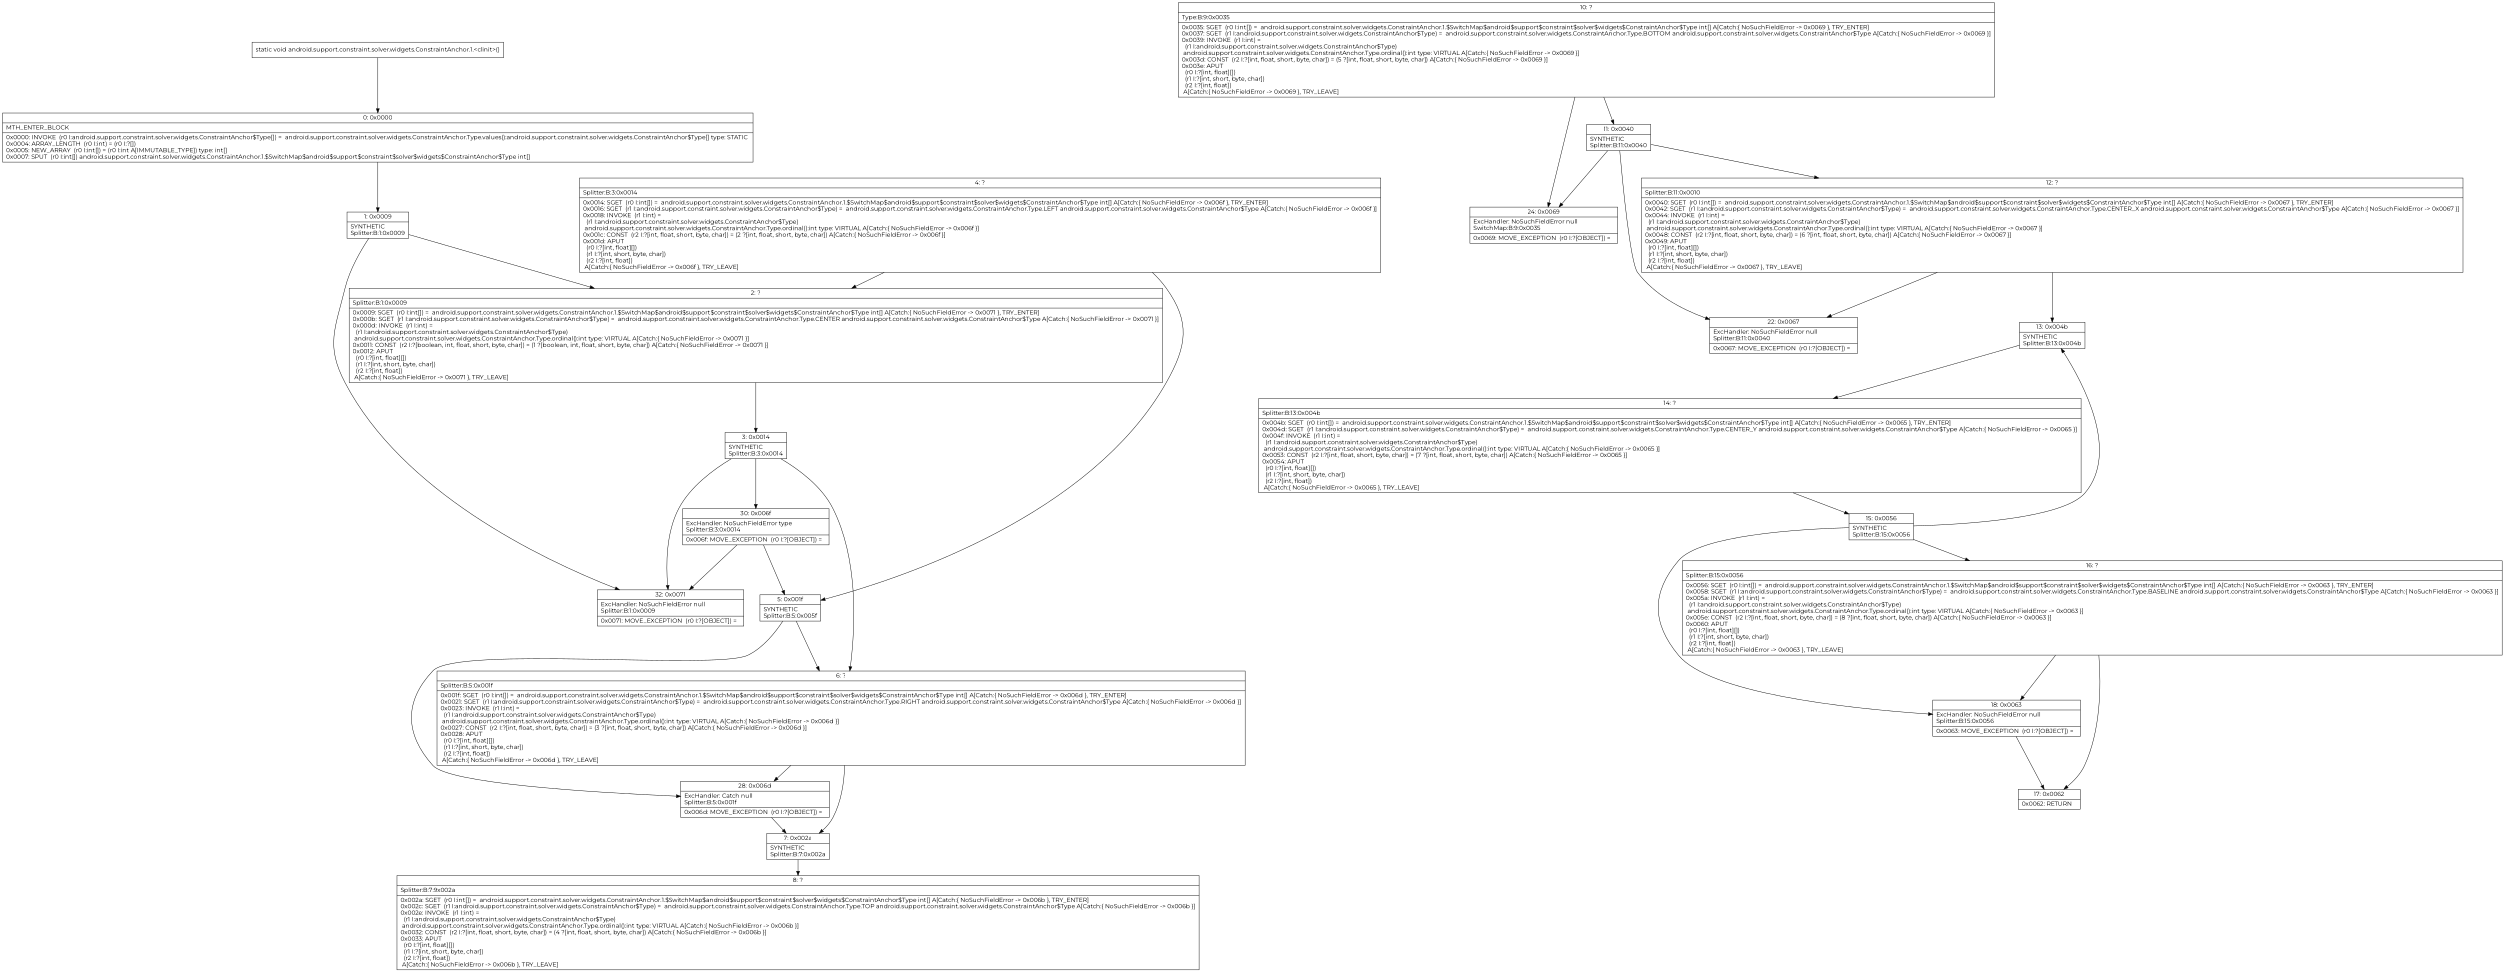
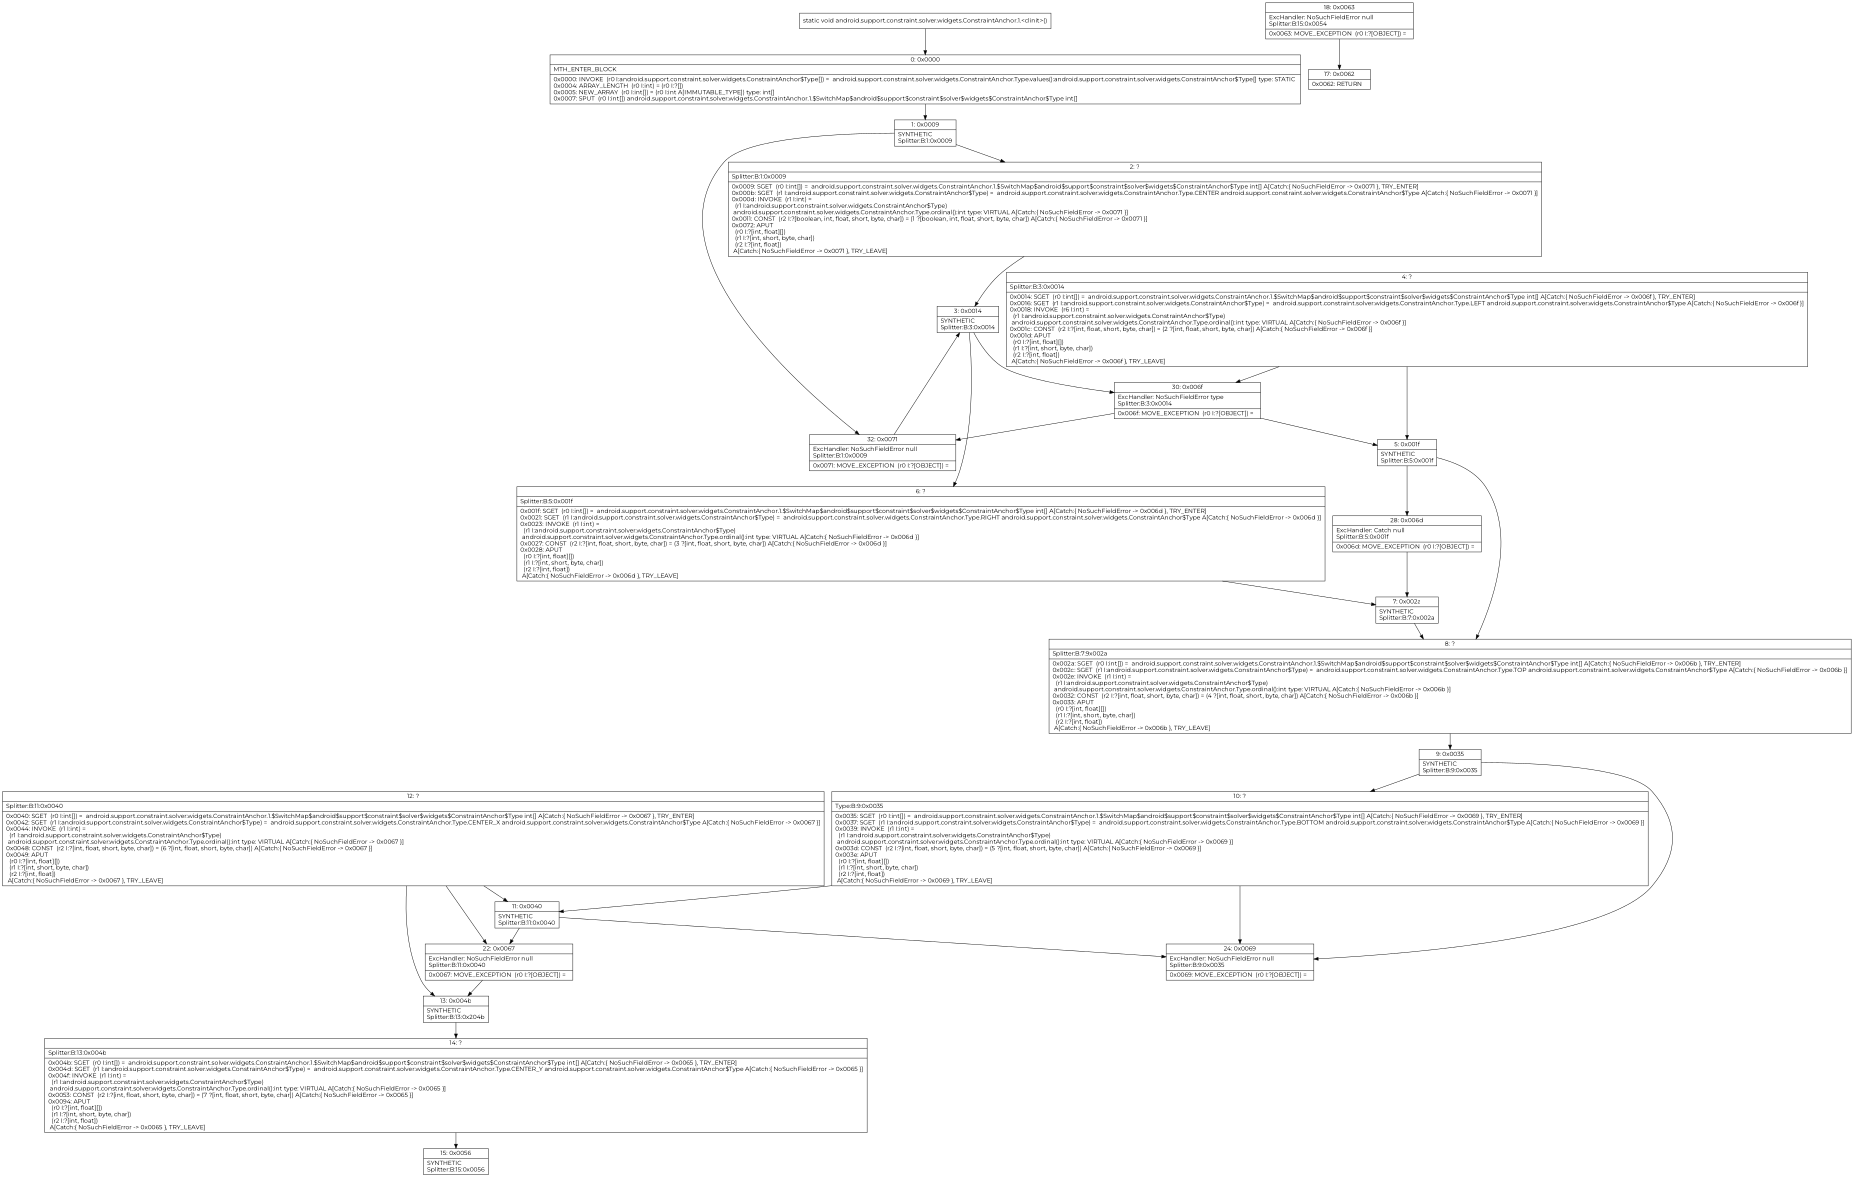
(1733, 161) -> (494, 893)
(1673, 193) -> (35, 806)
(623, 215) -> (1051, 310)
(1507, 228) -> (1197, 965)
(870, 279) -> (1260, 374)
(2052, 343) -> (456, 1017)
(375, 352) -> (754, 225)
(1285, 462) -> (71, 1102)
(2075, 501) -> (477, 987)
(678, 511) -> (926, 385)
(2092, 608) -> none
(790, 616) -> (1407, 461)
(807, 644) -> (1500, 532)
(1672, 647) -> none
(1965, 721) -> (1298, 24)
none -> (1450, 763)
(784, 772) -> none
